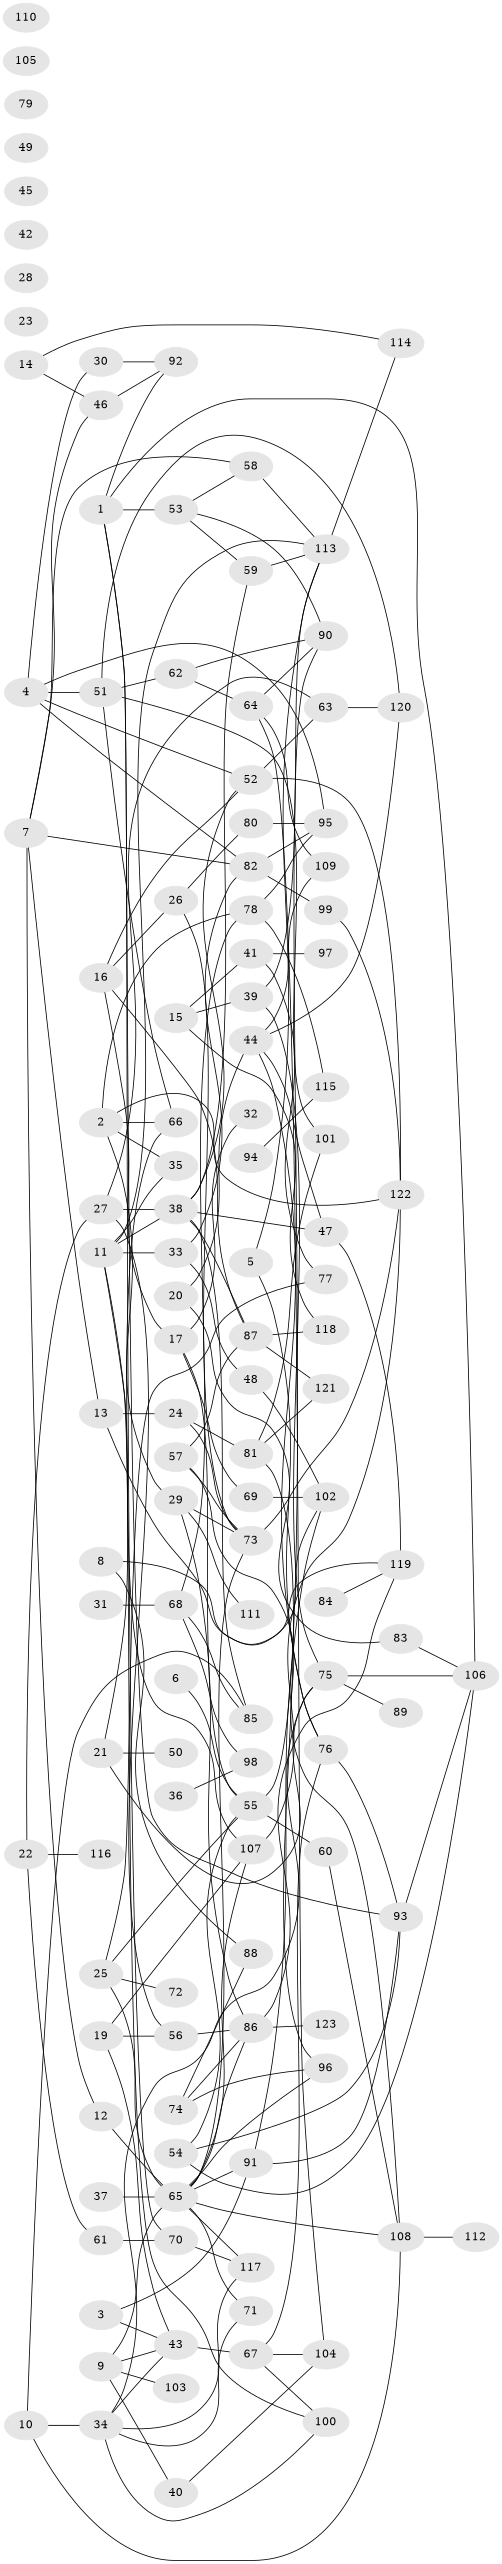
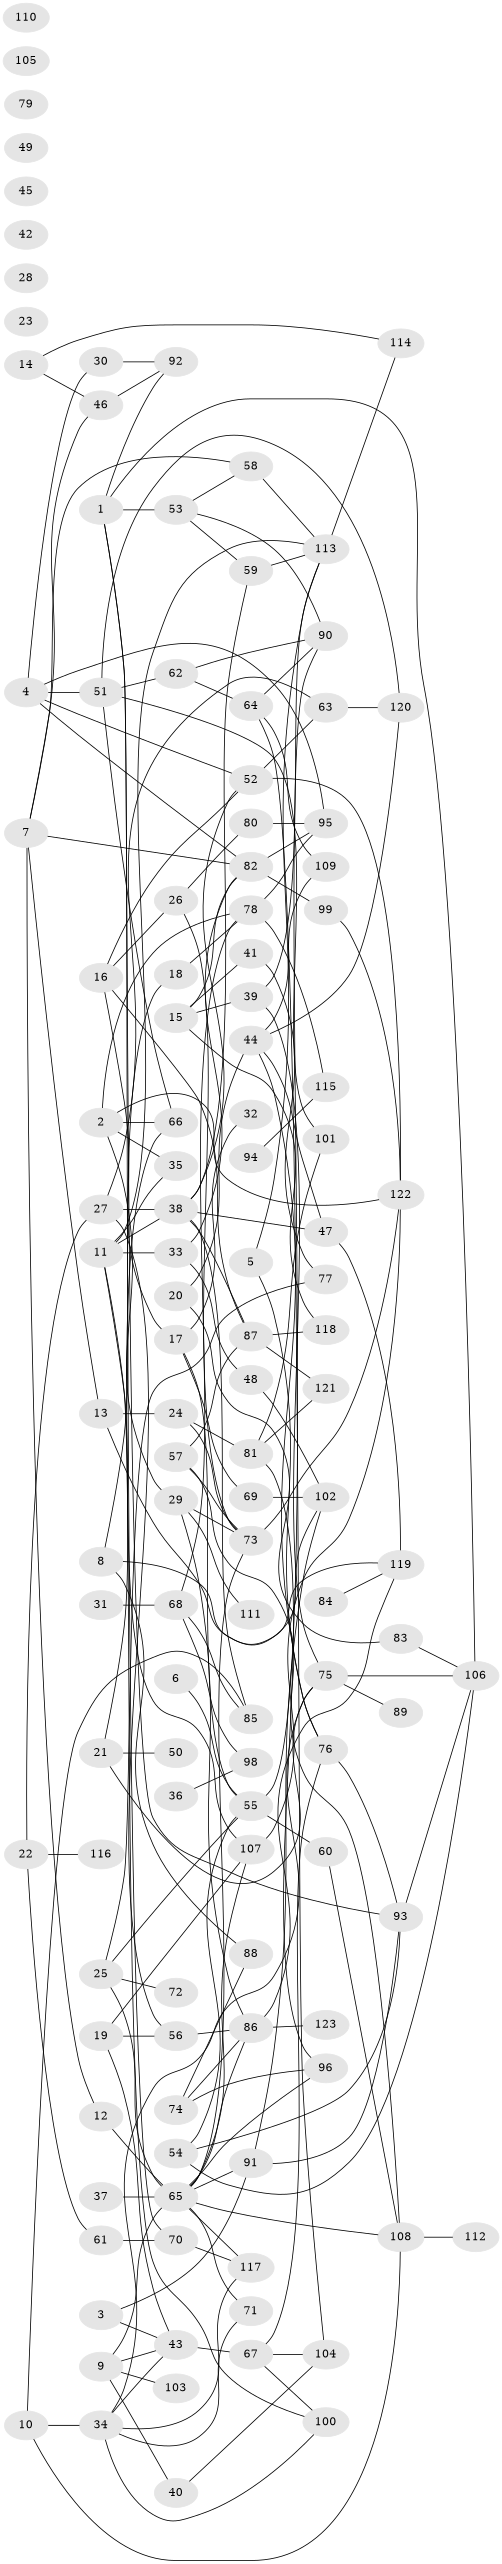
none -> (214, 942)
(326, 954) -> none
none -> (176, 975)
